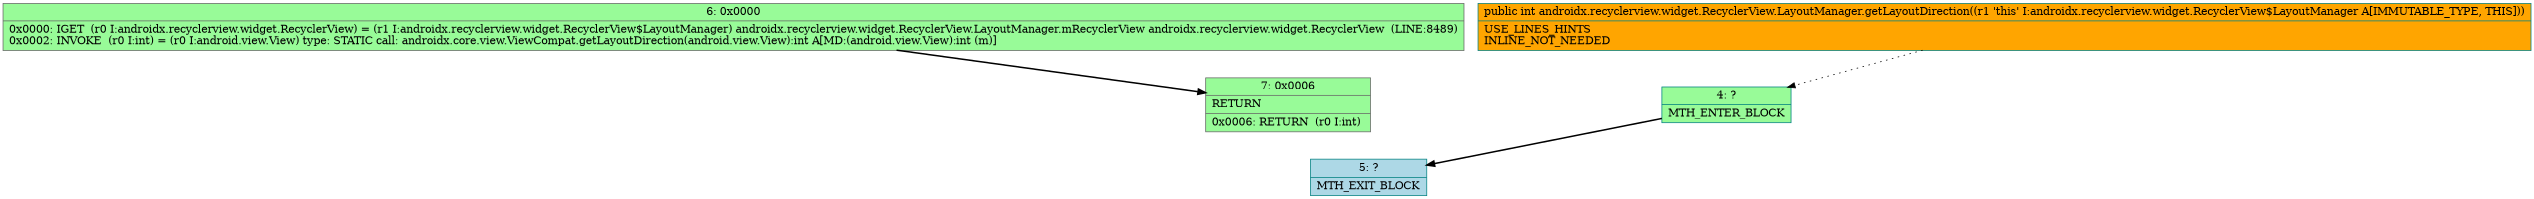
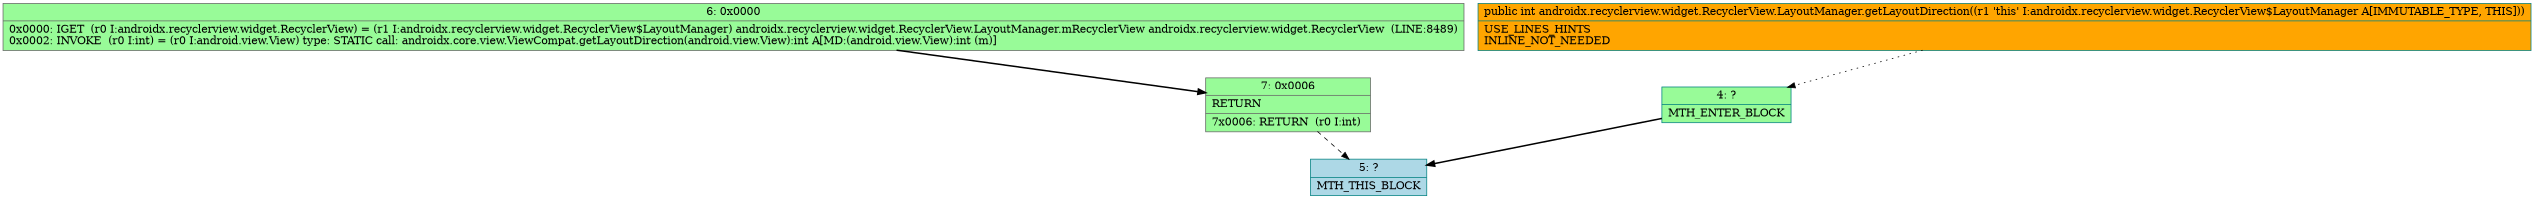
(1288, 122) -> (1288, 122)
none -> (1330, 143)
(1368, 186) -> (1369, 186)
